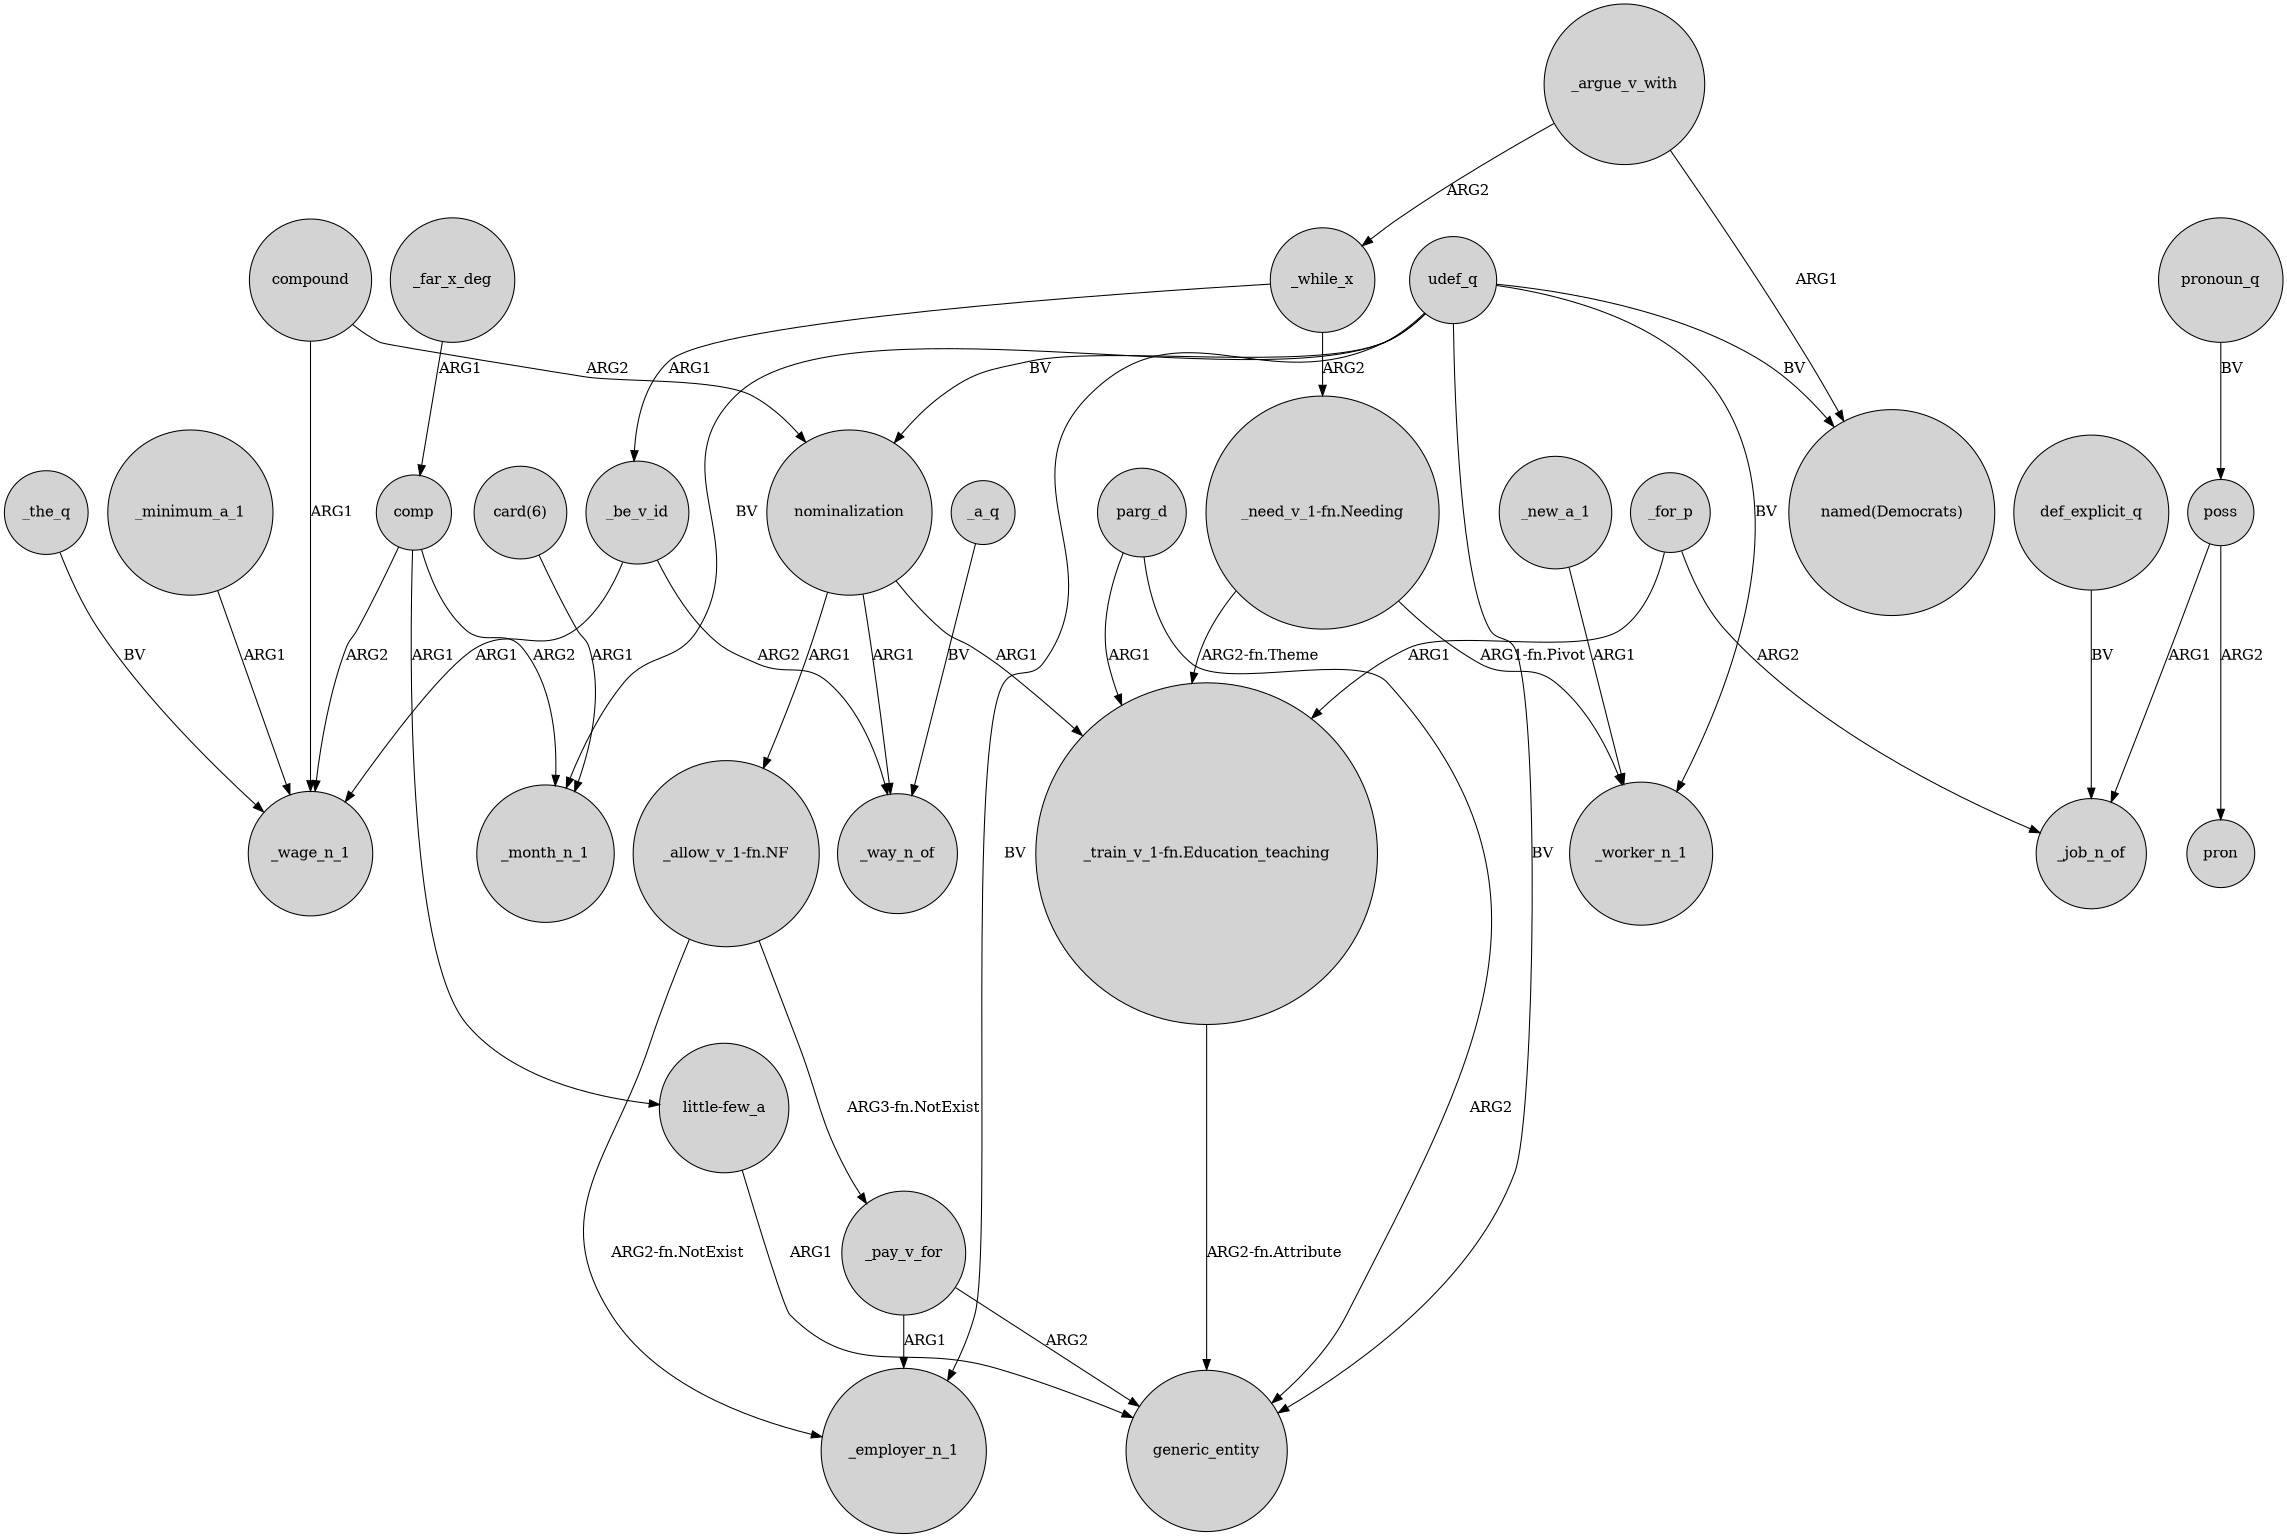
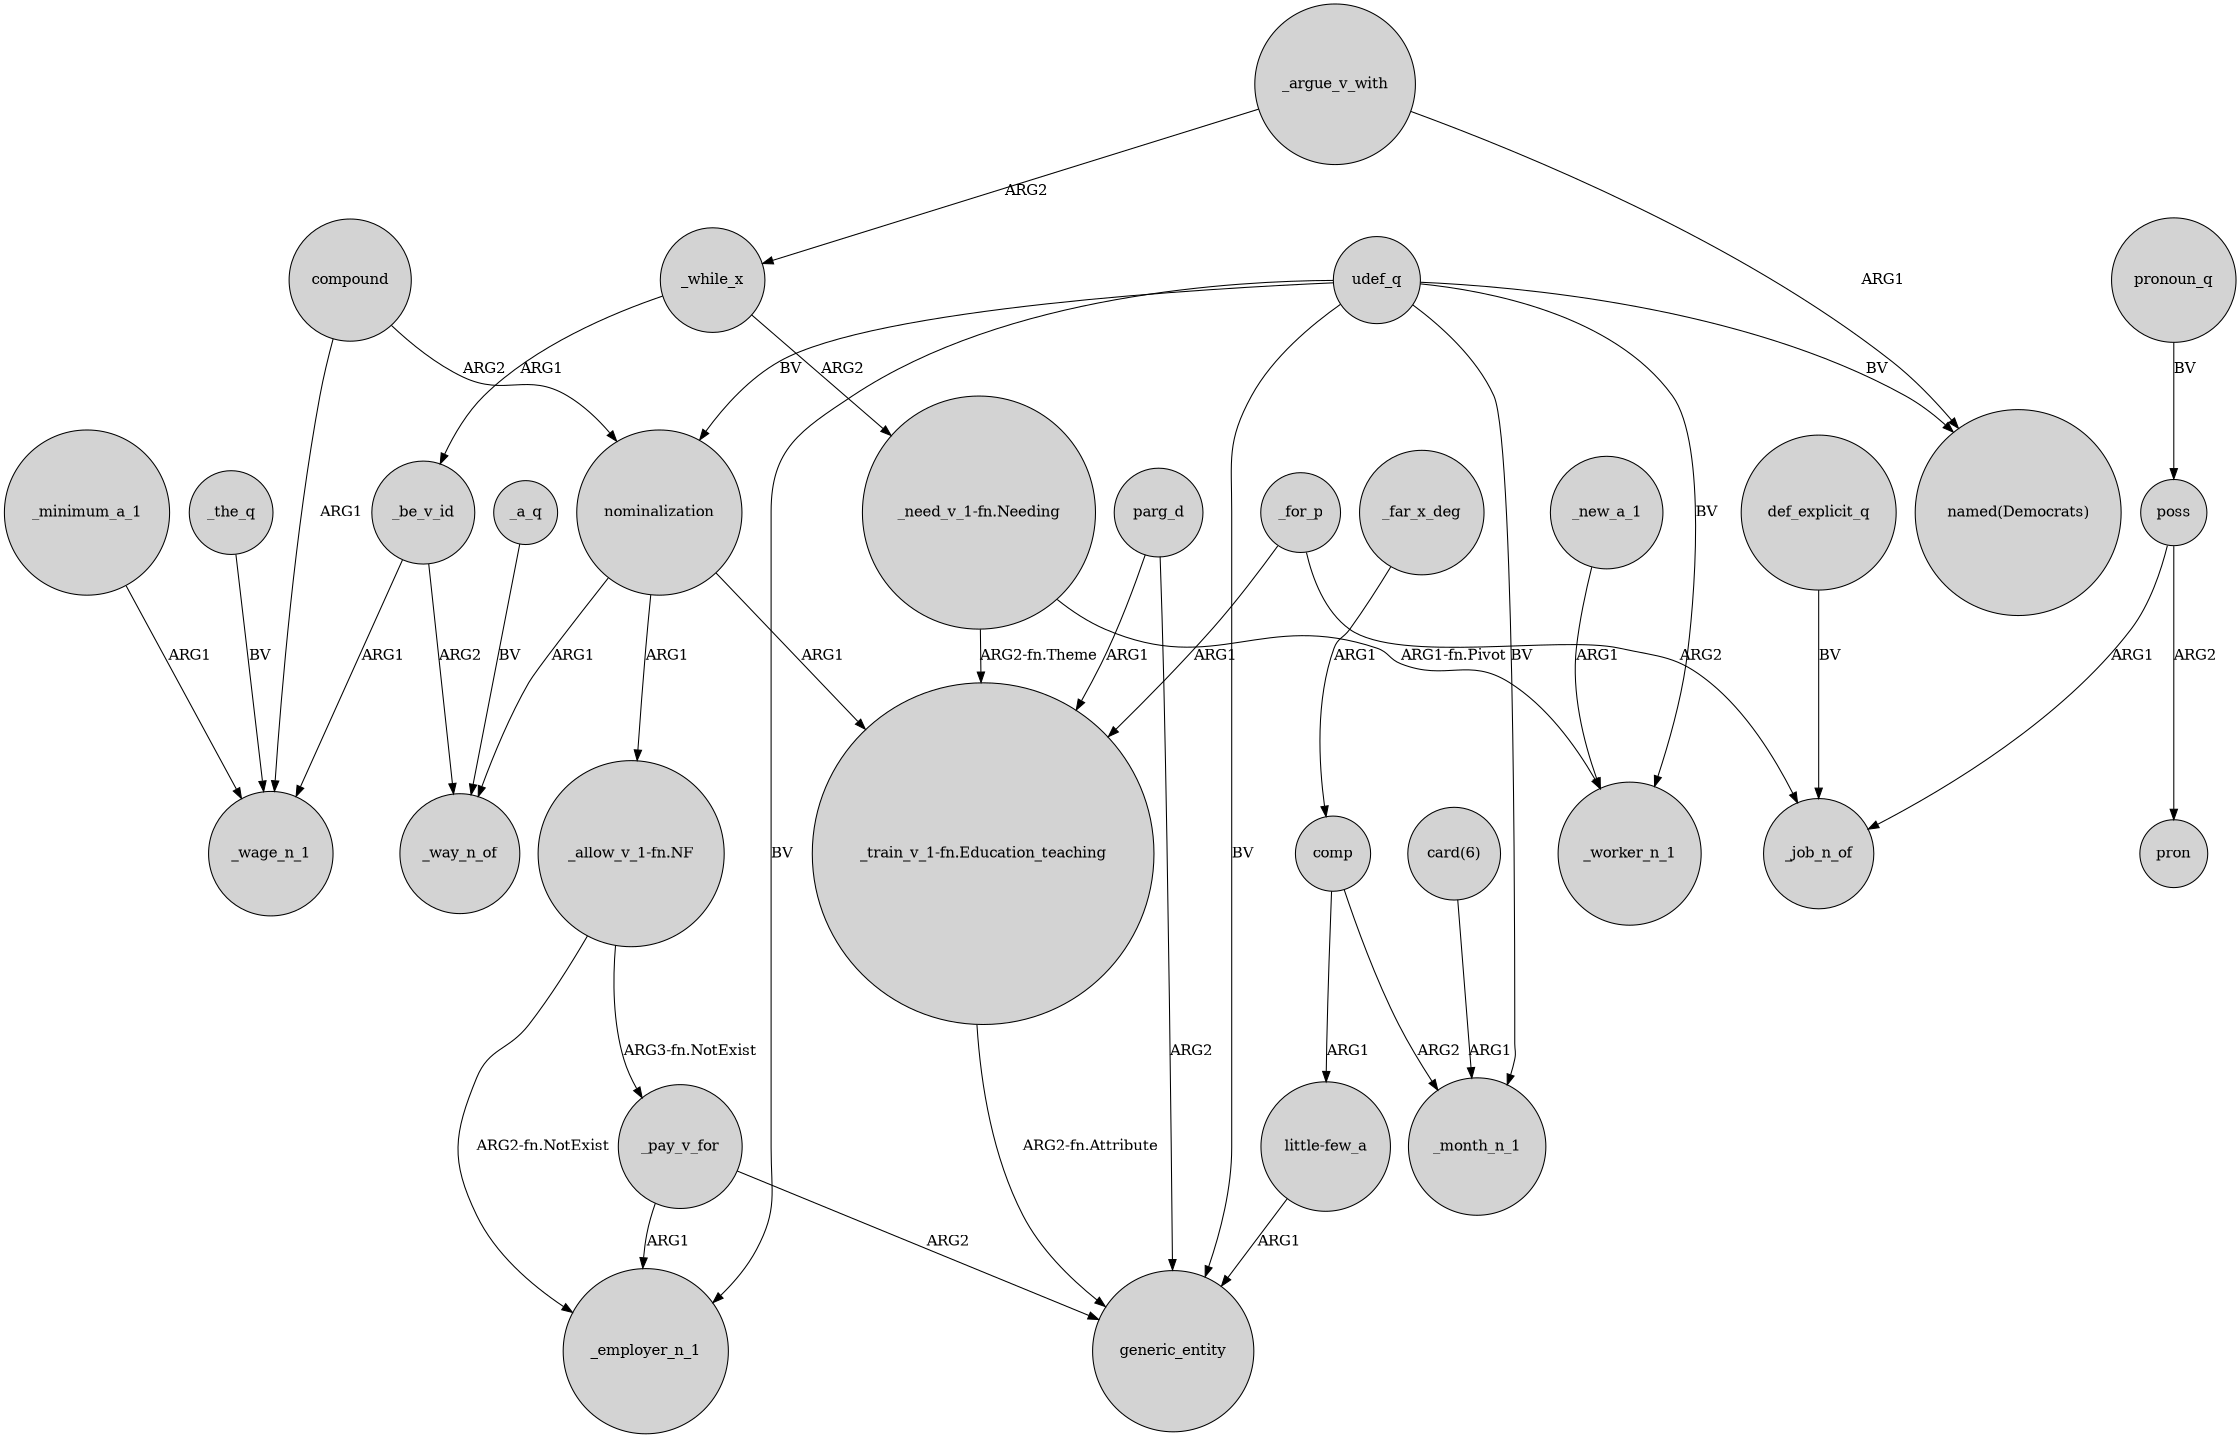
(342, 658) -> none
